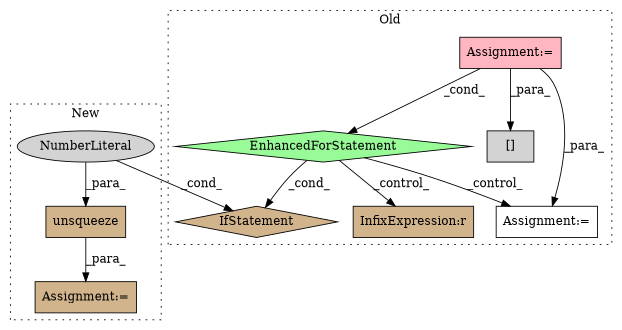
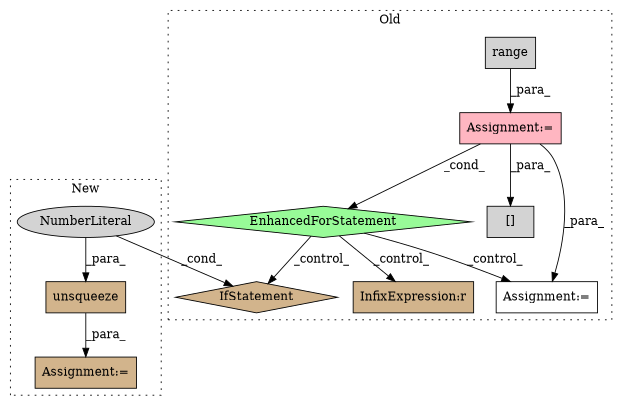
none -> (510, 53)
(309, 184) -> (322, 260)
